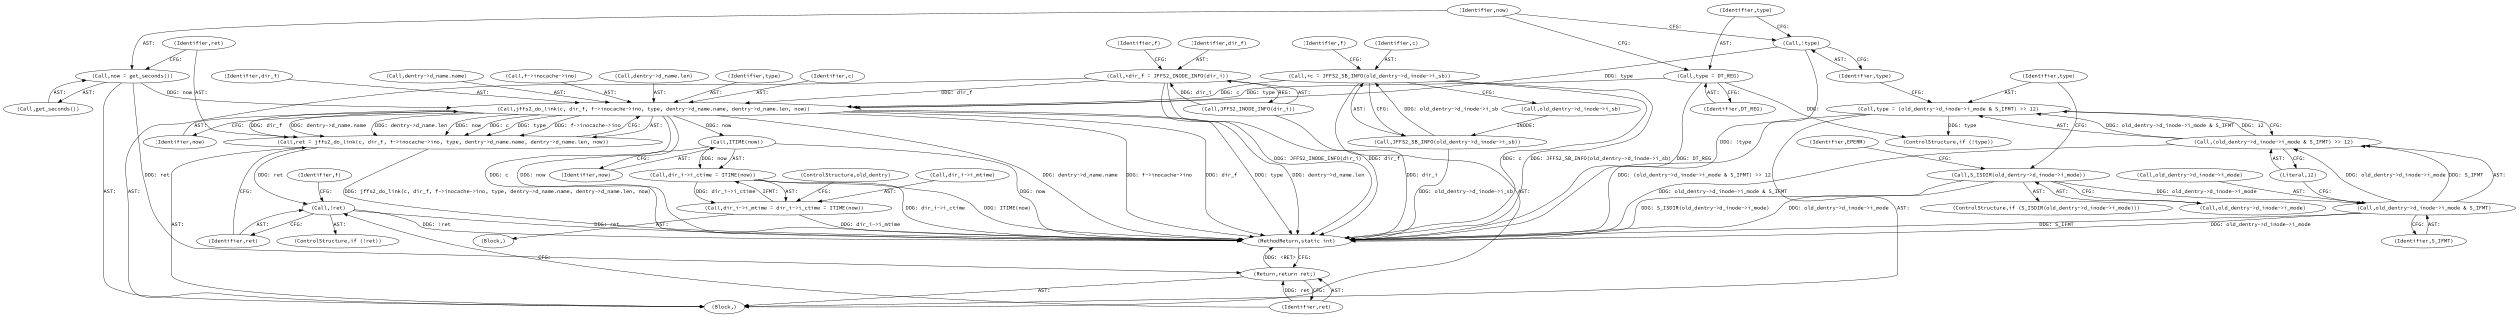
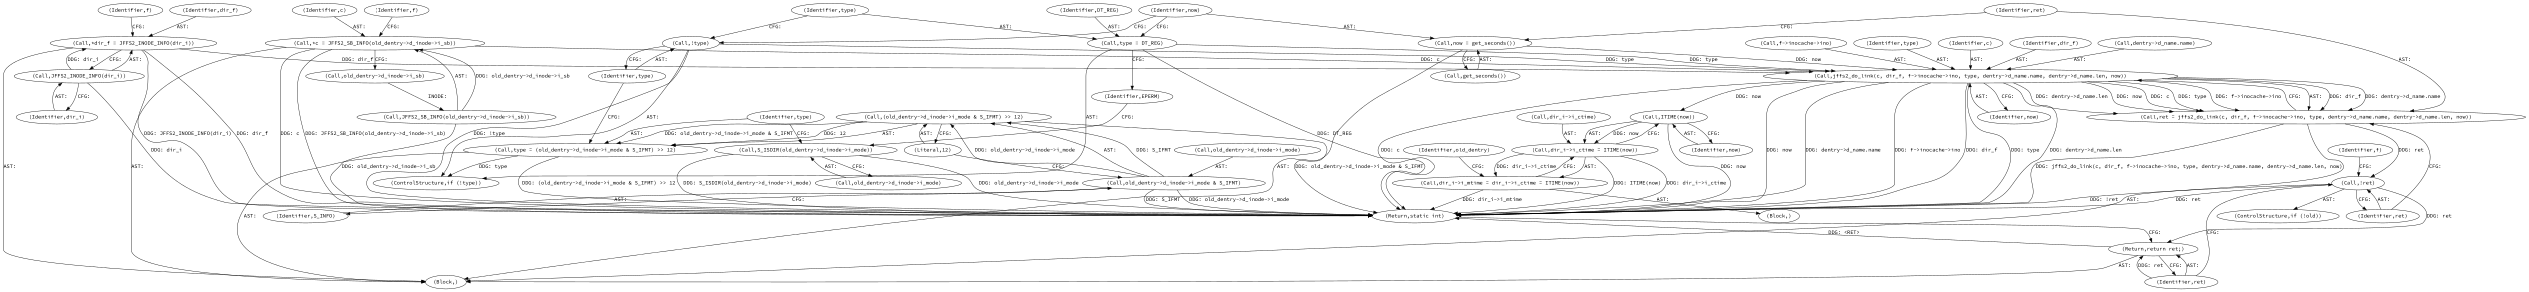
(654, 76) -> none
(1725, 90) -> (1132, 65)
(90, 93) -> (1471, 60)
(1286, 93) -> (117, 60)
(1815, 109) -> (1094, 117)
(1376, 115) -> none
none -> (57, 117)
none -> (1564, 117)
(2218, 117) -> none
none -> (575, 135)
none -> (1637, 137)
(846, 175) -> (1454, 150)
(962, 175) -> none
(772, 192) -> (1571, 167)
(2205, 198) -> none
(2046, 208) -> none
(338, 241) -> (2278, 216)
(1296, 241) -> (1415, 216)
(2424, 241) -> (306, 216)
(622, 259) -> (2330, 229)
